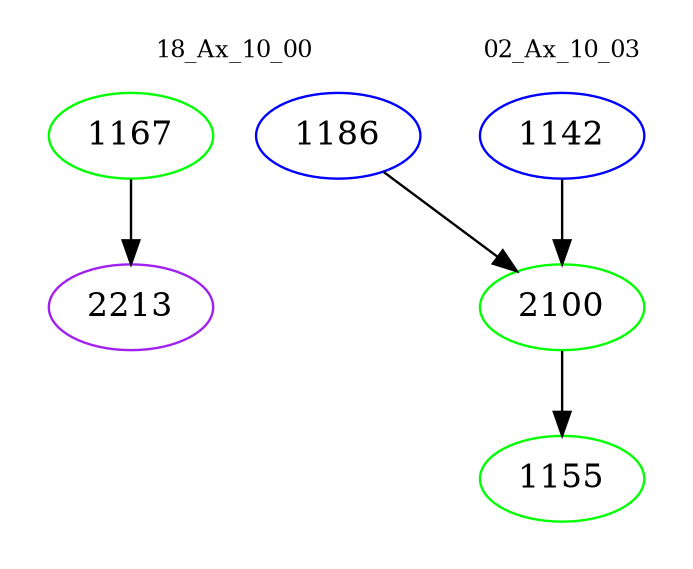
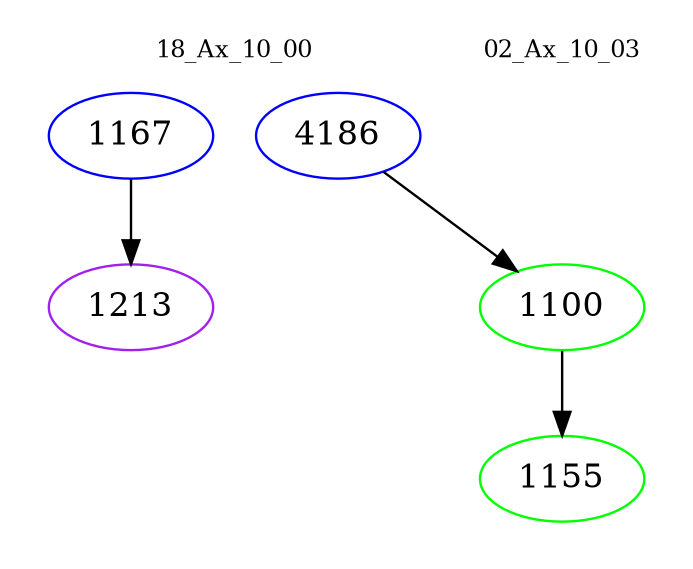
(131, 136) -> (131, 136)
(338, 136) -> (338, 136)
(562, 136) -> none
(131, 307) -> (131, 307)
(562, 307) -> (562, 307)
